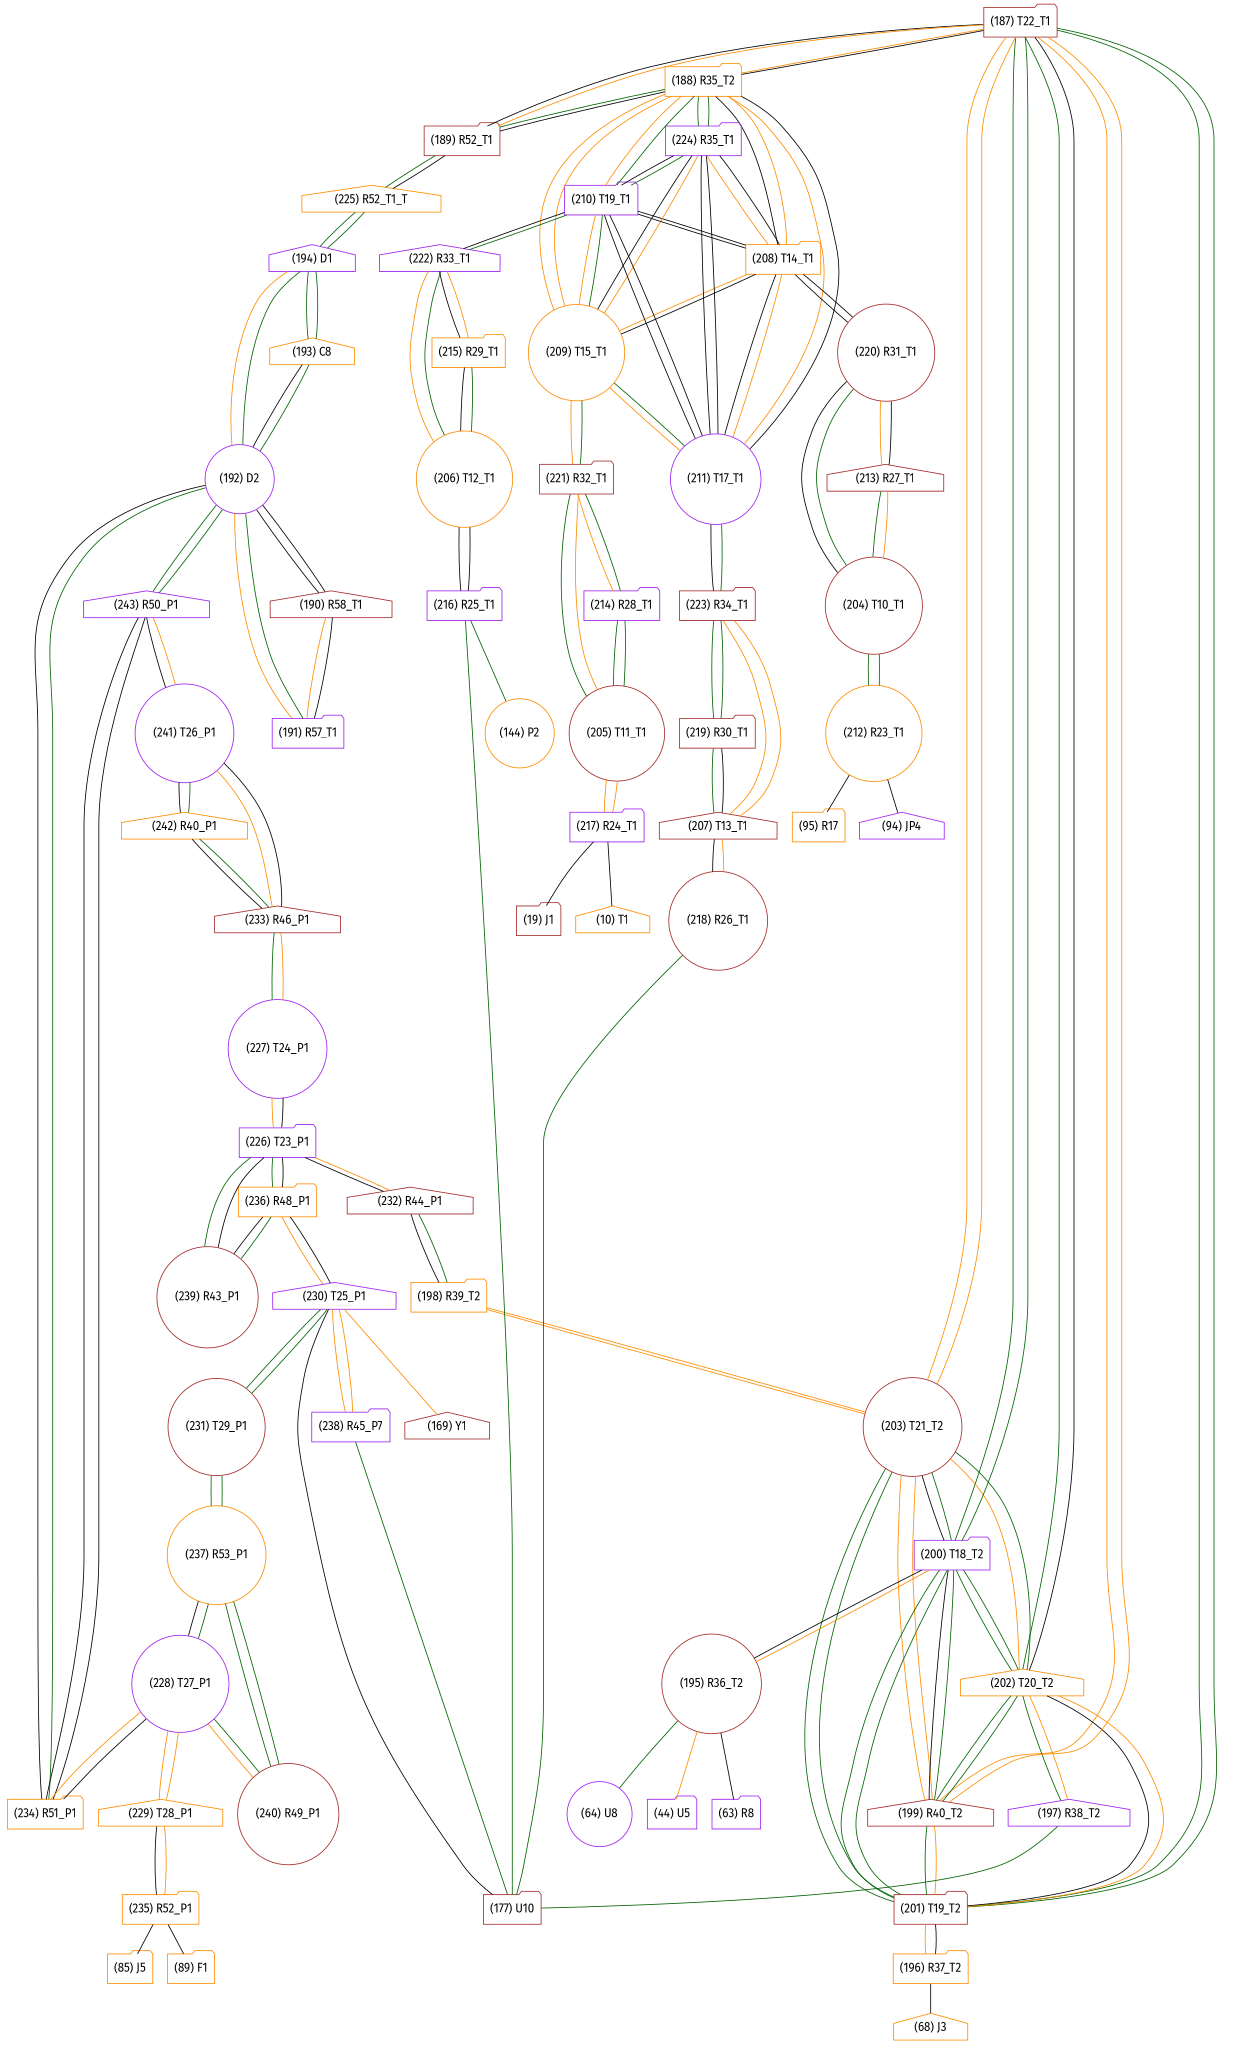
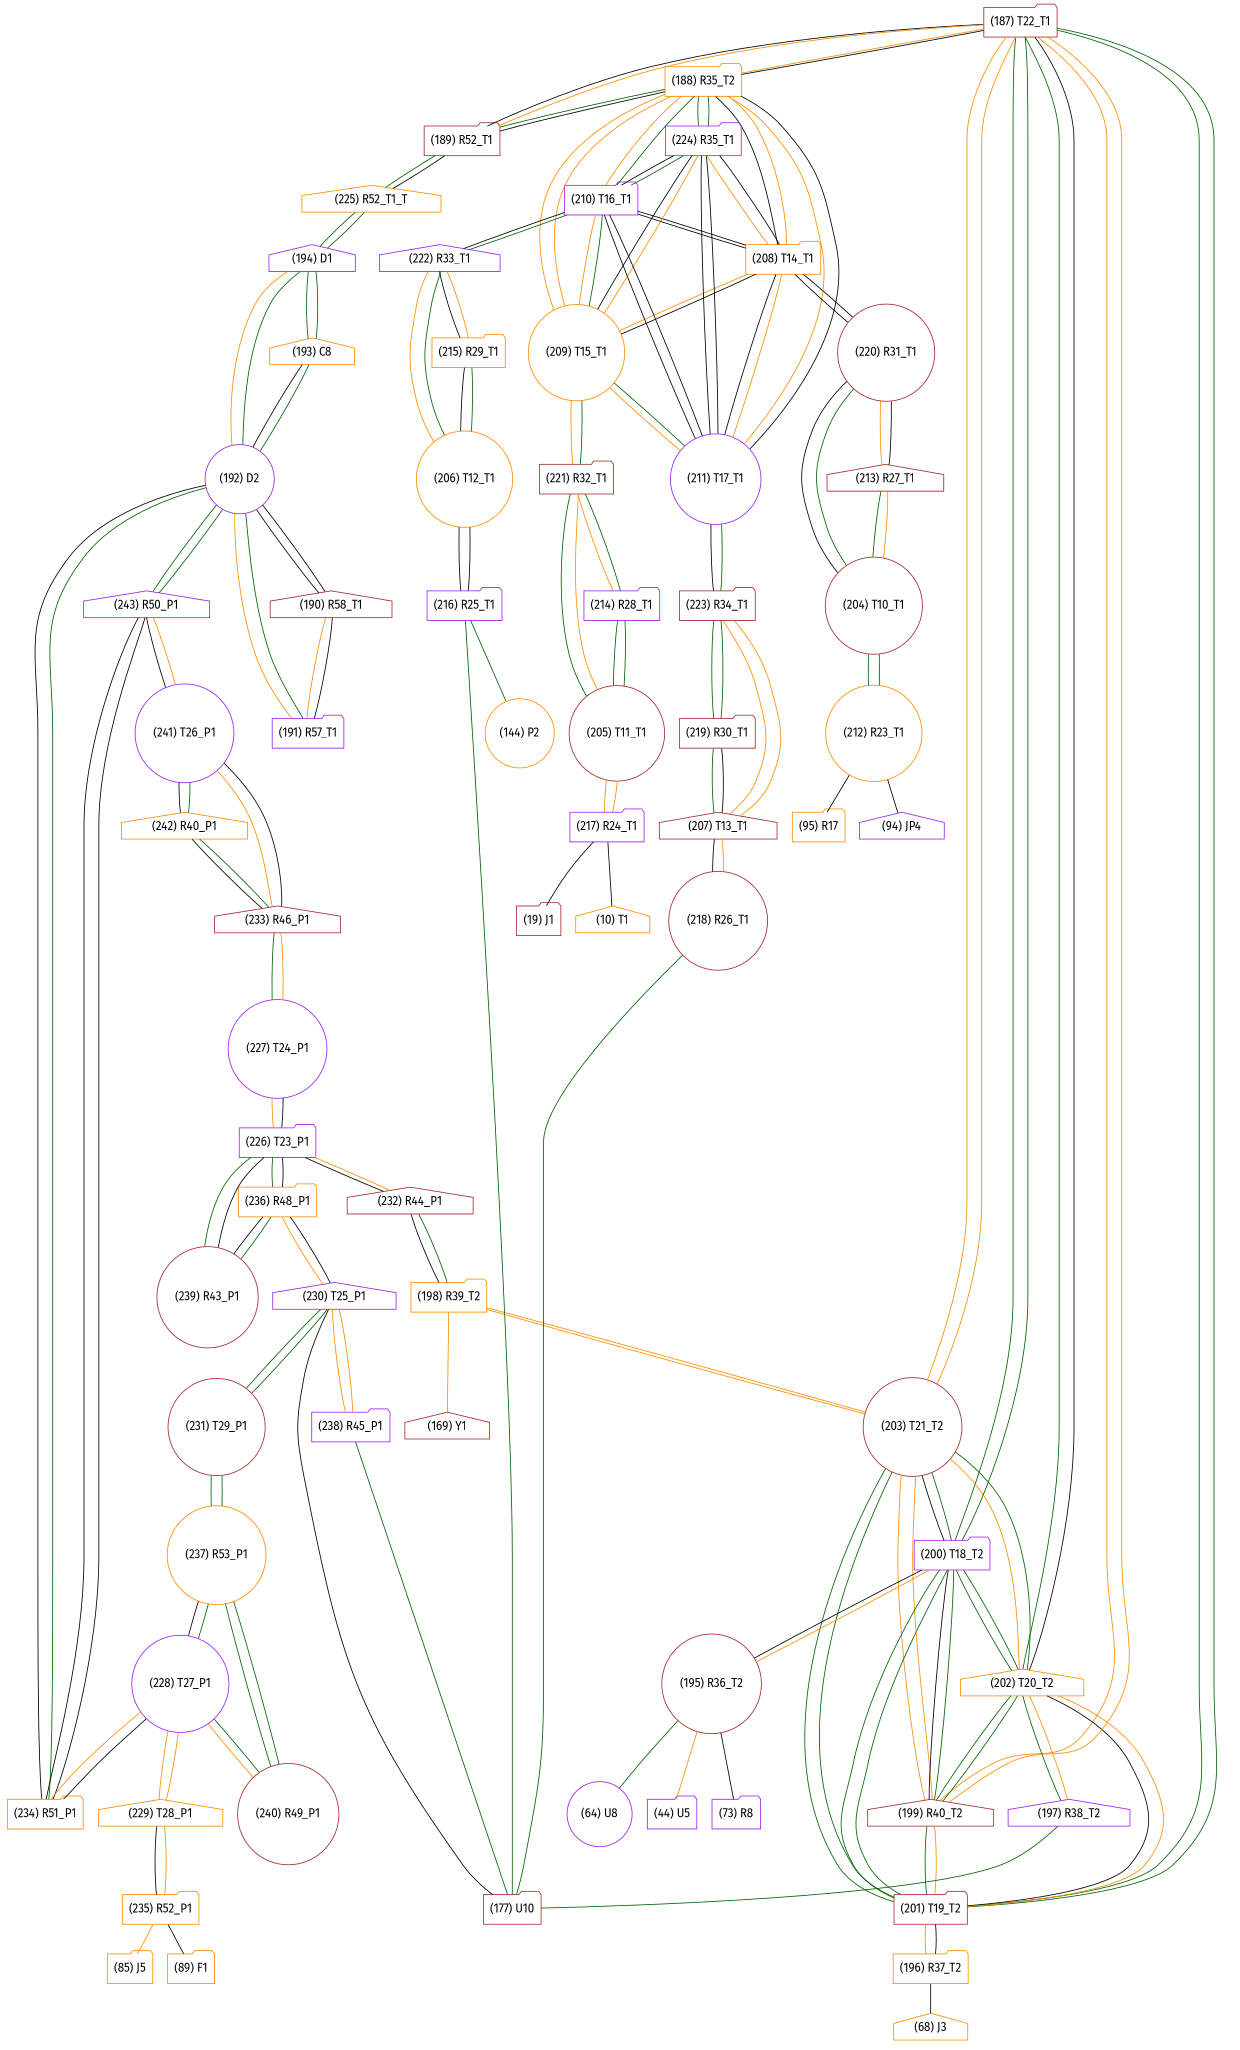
(601, 200) -> (601, 200)
(391, 1362) -> (448, 1362)
(351, 1427) -> (351, 1427)
(736, 1814) -> (736, 1814)
(145, 1939) -> (145, 1939)
